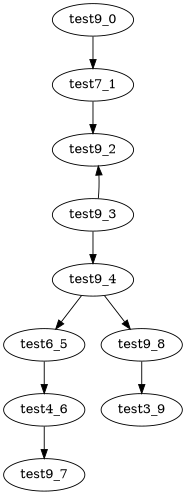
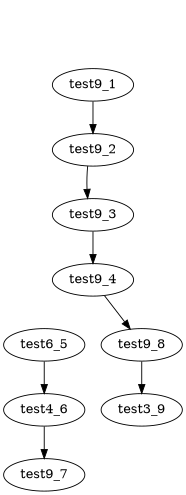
(93, 20) -> none
(93, 85) -> (93, 85)
(99, 187) -> (87, 178)
(71, 309) -> none
